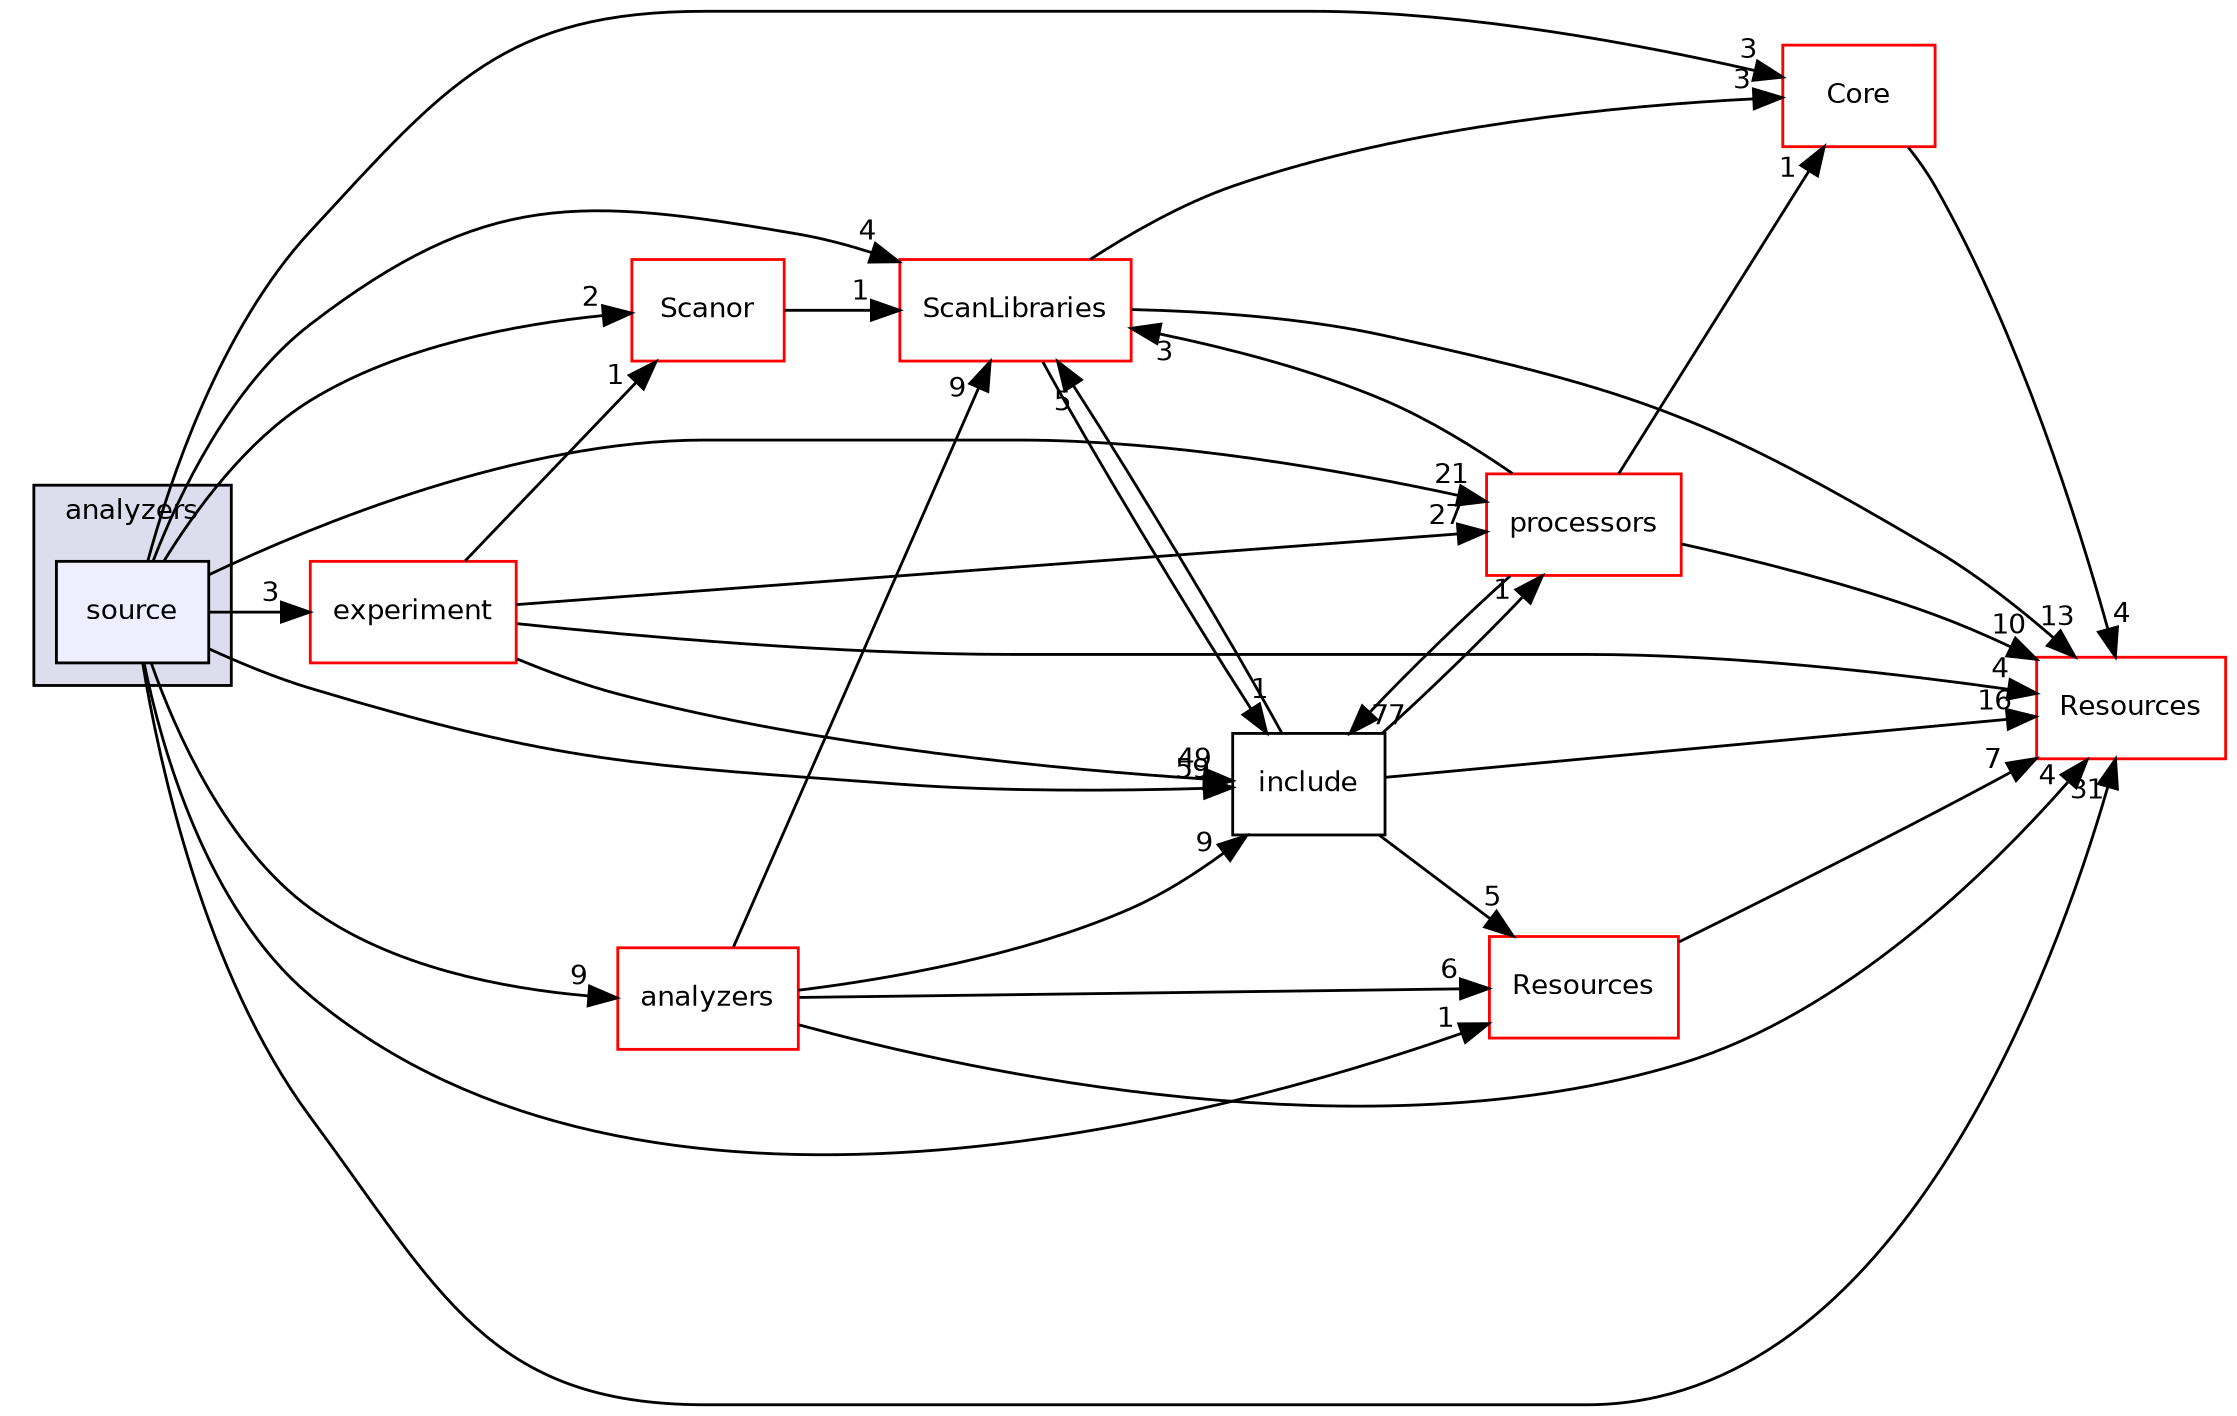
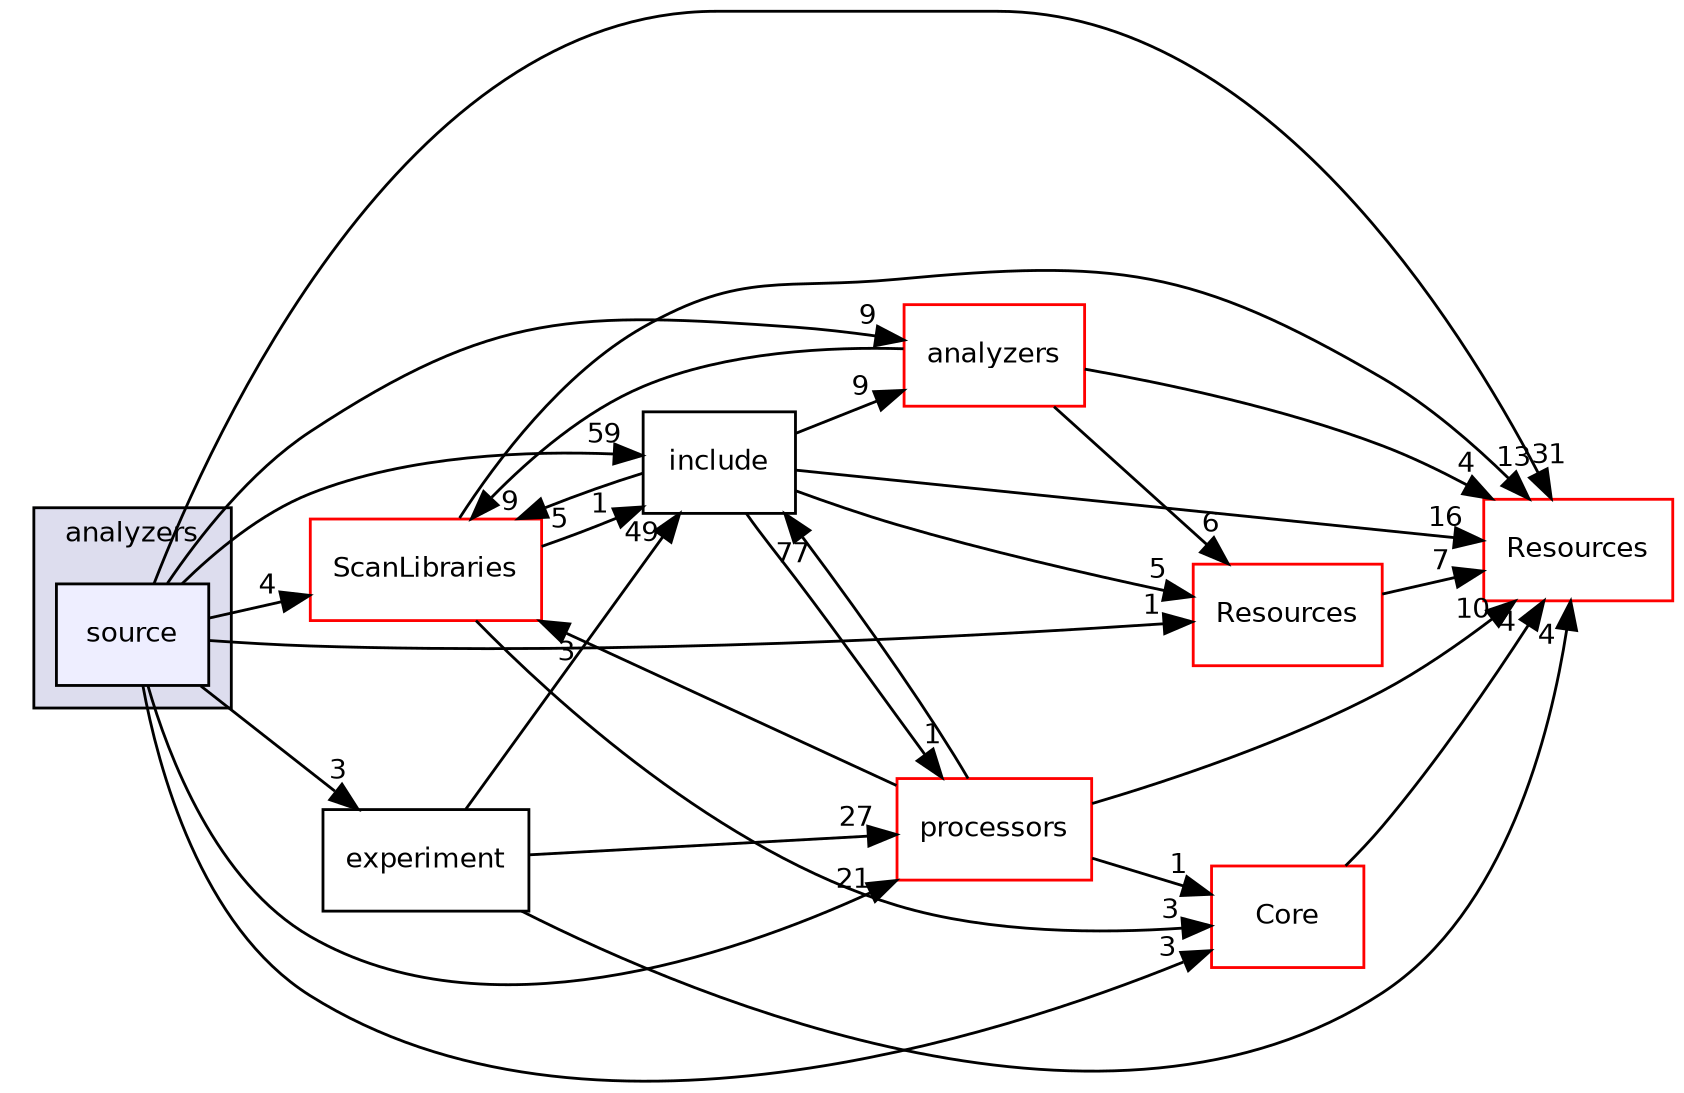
(708, 310) -> none
(413, 612) -> (426, 860)
(1020, 947) -> (836, 417)
